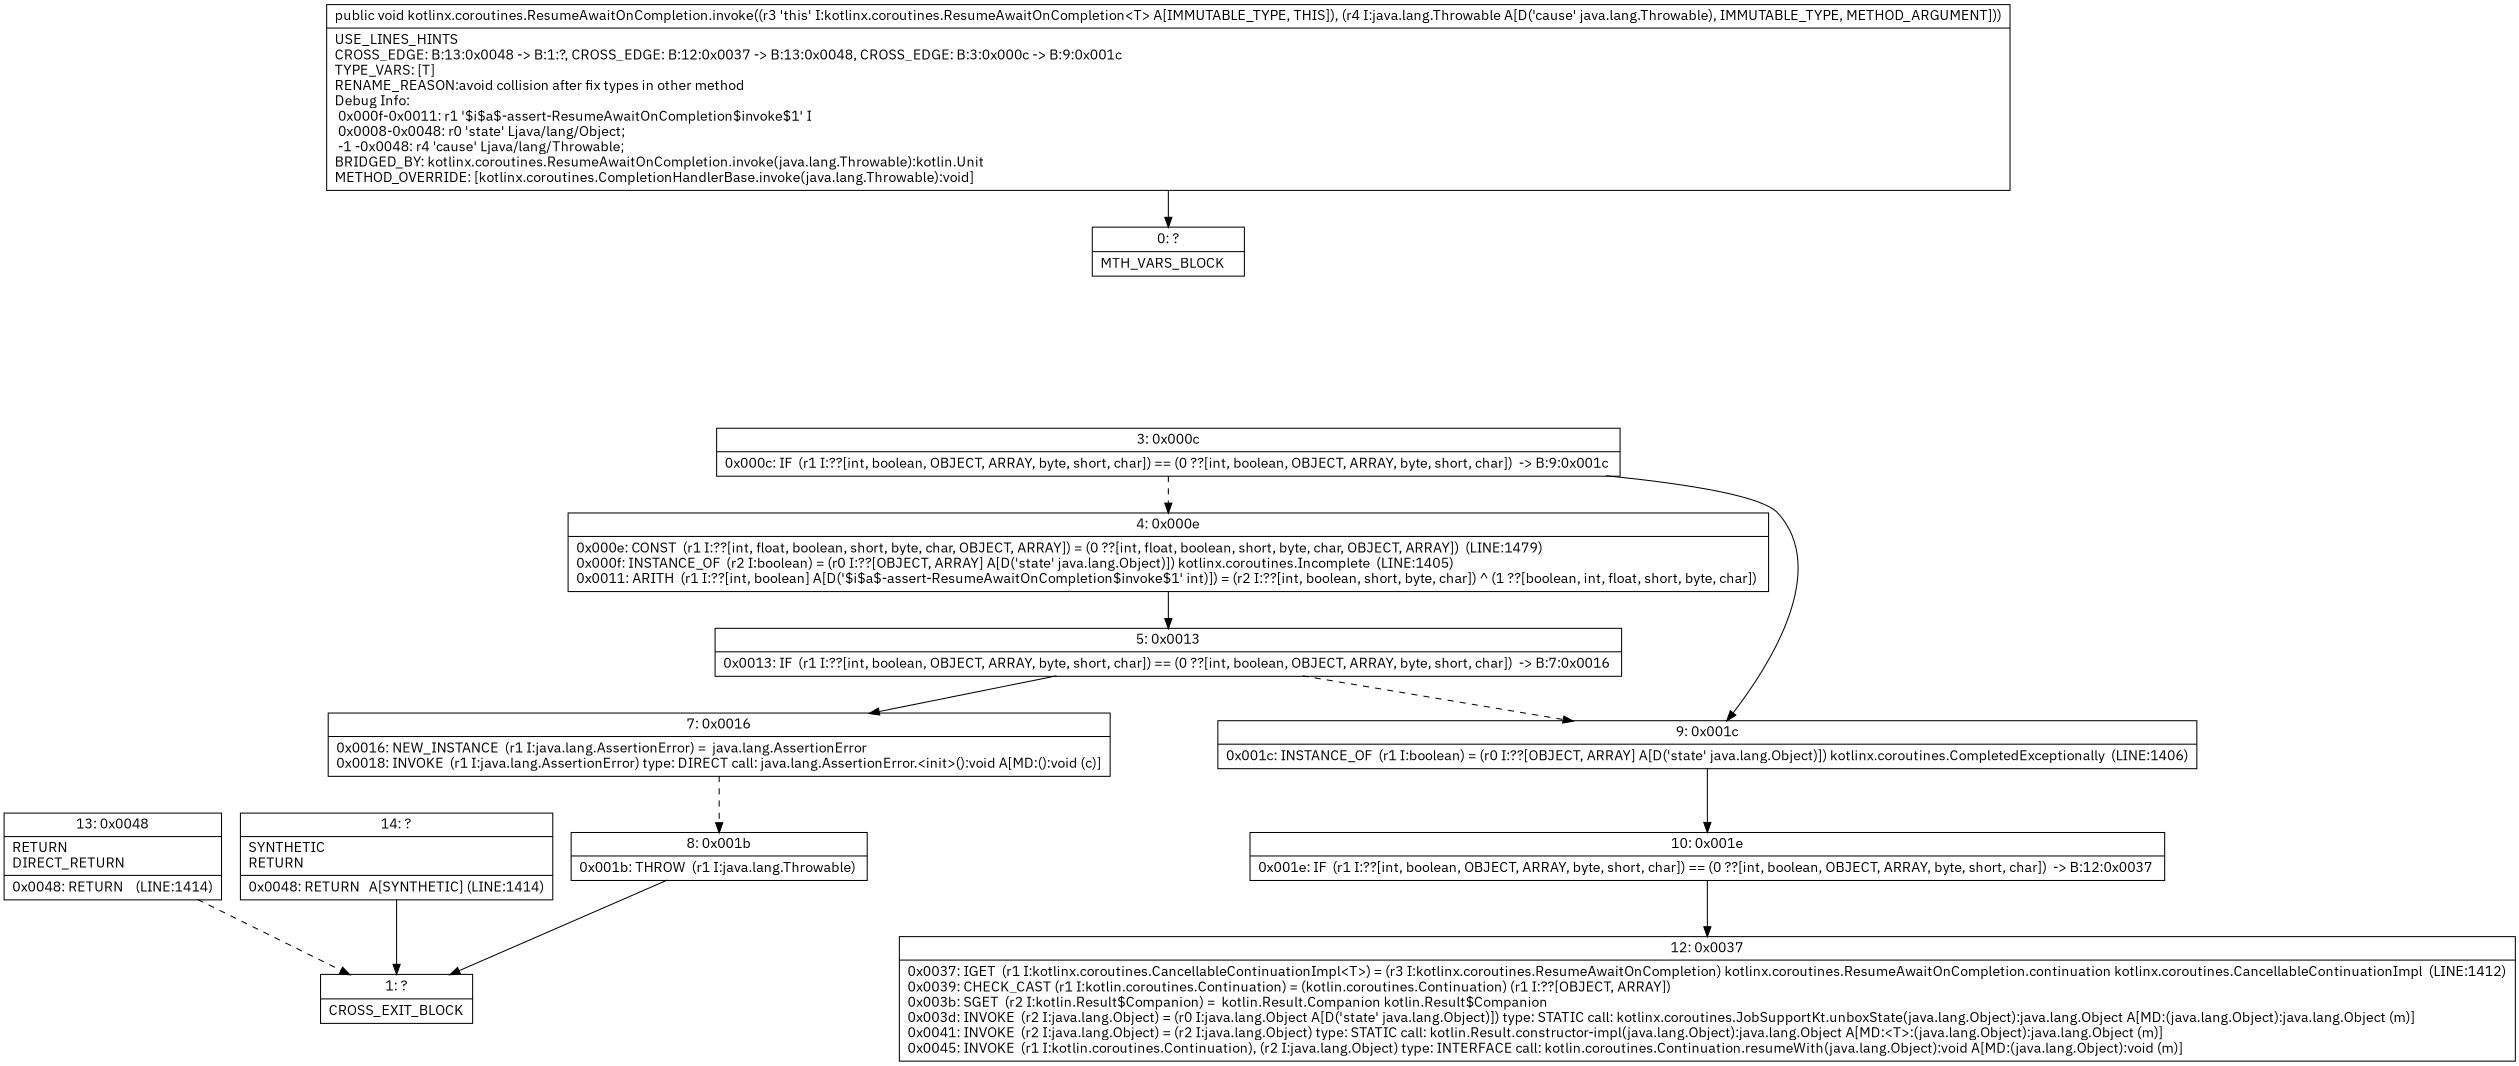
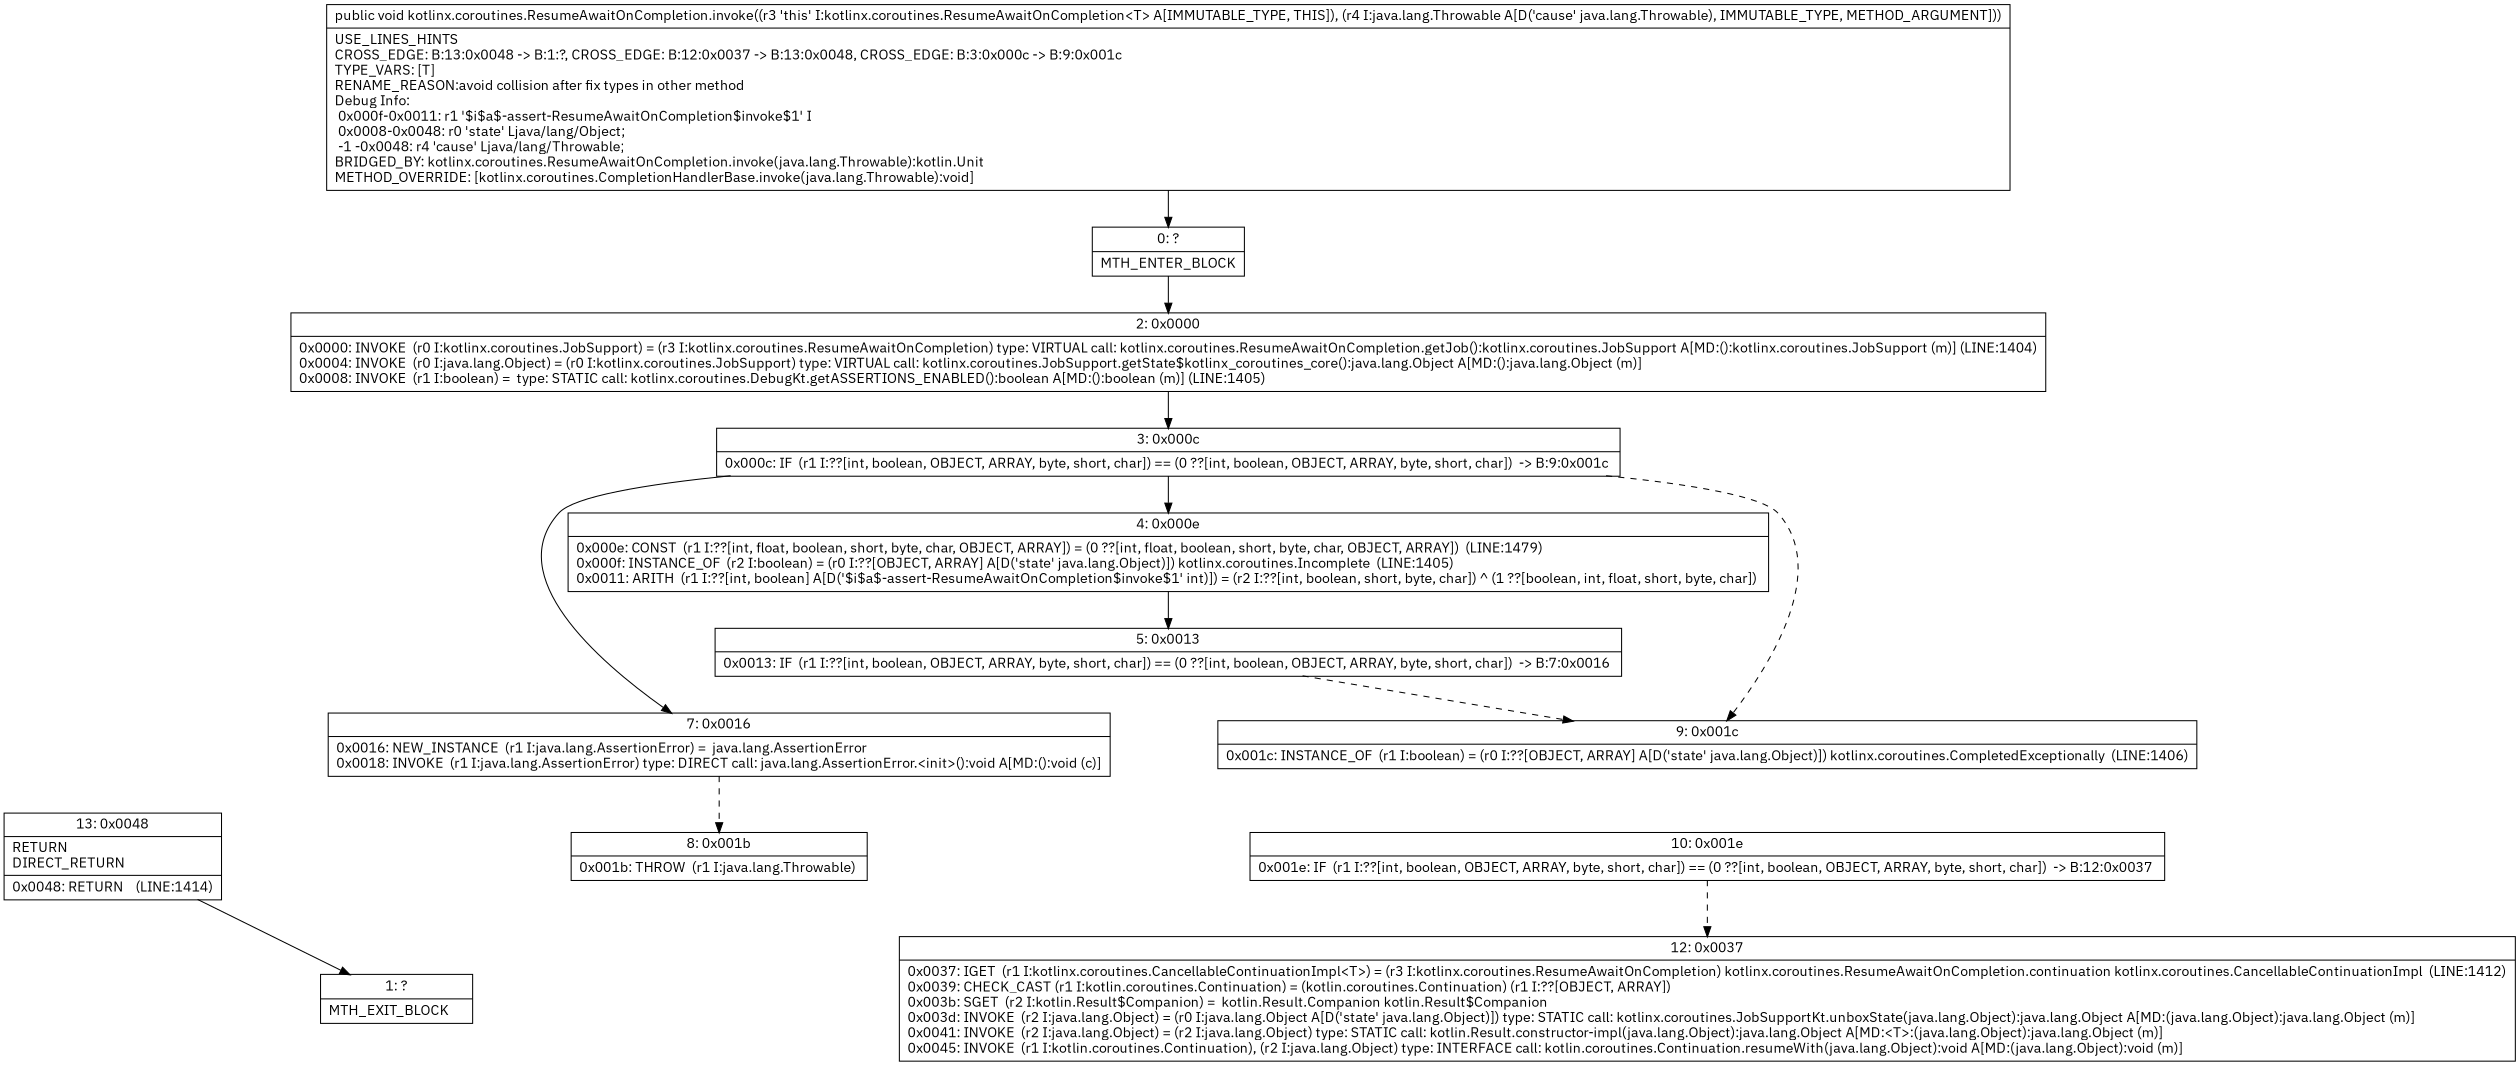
(1163, 263) -> (1168, 263)
none -> (1168, 352)
(1168, 489) -> (1168, 489)
(1789, 531) -> (1789, 531)
(968, 694) -> (544, 544)
(1707, 795) -> none
(397, 856) -> none
(1707, 903) -> (1707, 903)
(563, 925) -> none
(269, 935) -> (269, 935)
(397, 1011) -> (389, 1011)
